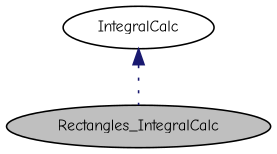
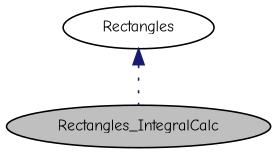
(139, 28) -> (139, 28)
